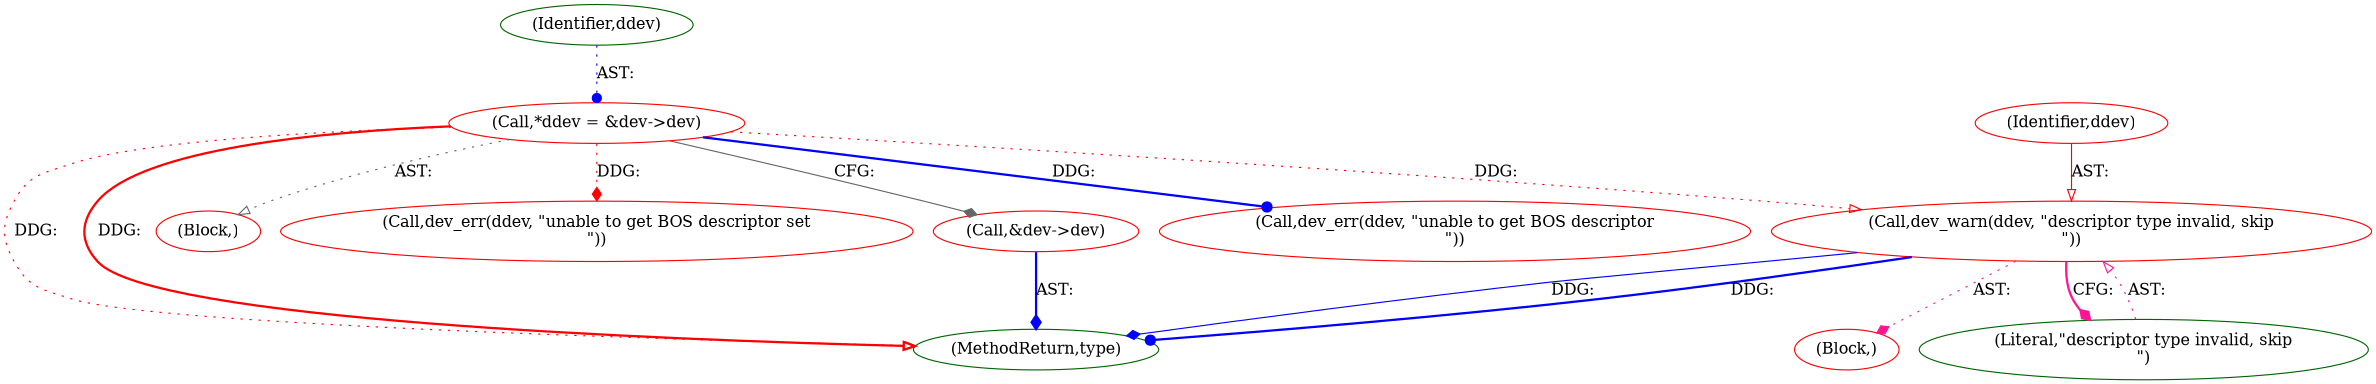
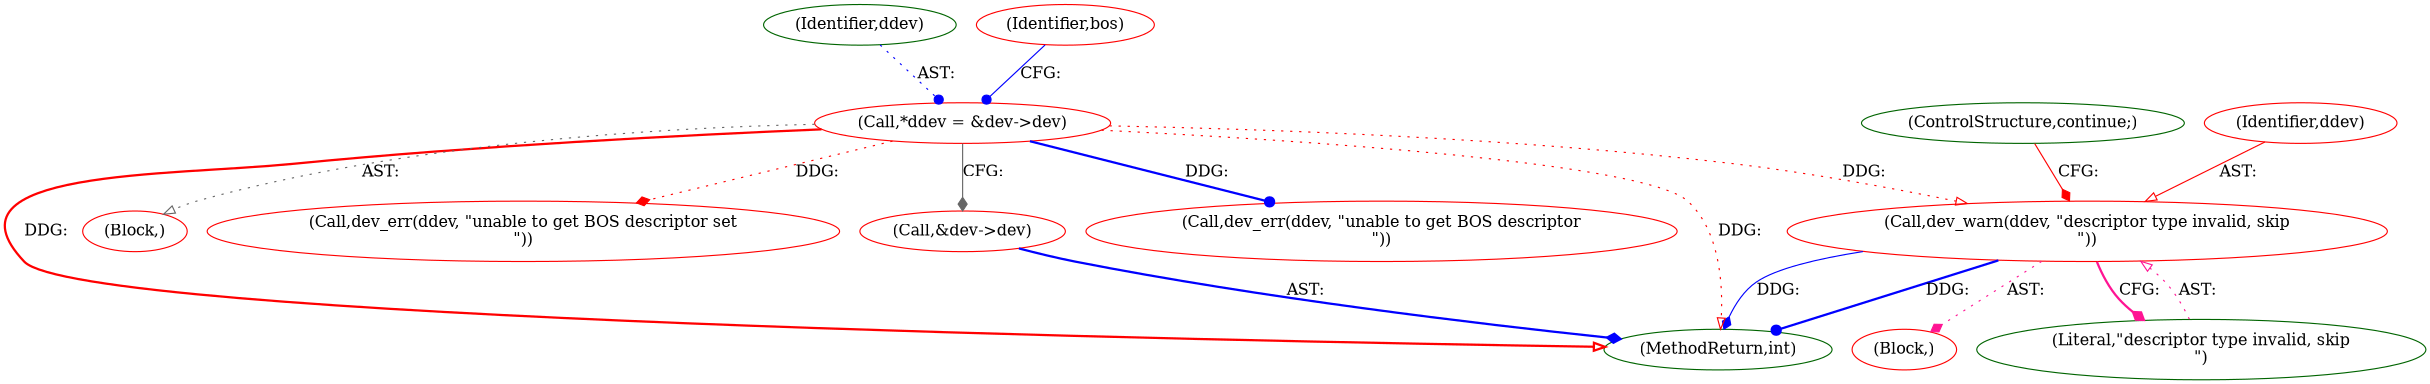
none -> (1065, 25)
none -> (2023, 123)
(1036, 350) -> (1718, 350)
